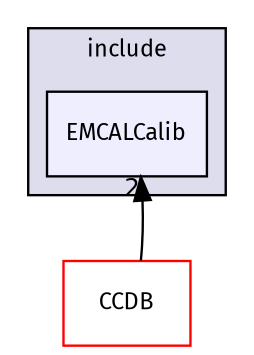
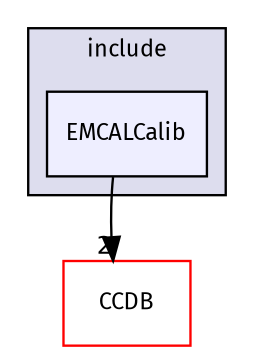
(143, 231) -> (111, 210)
